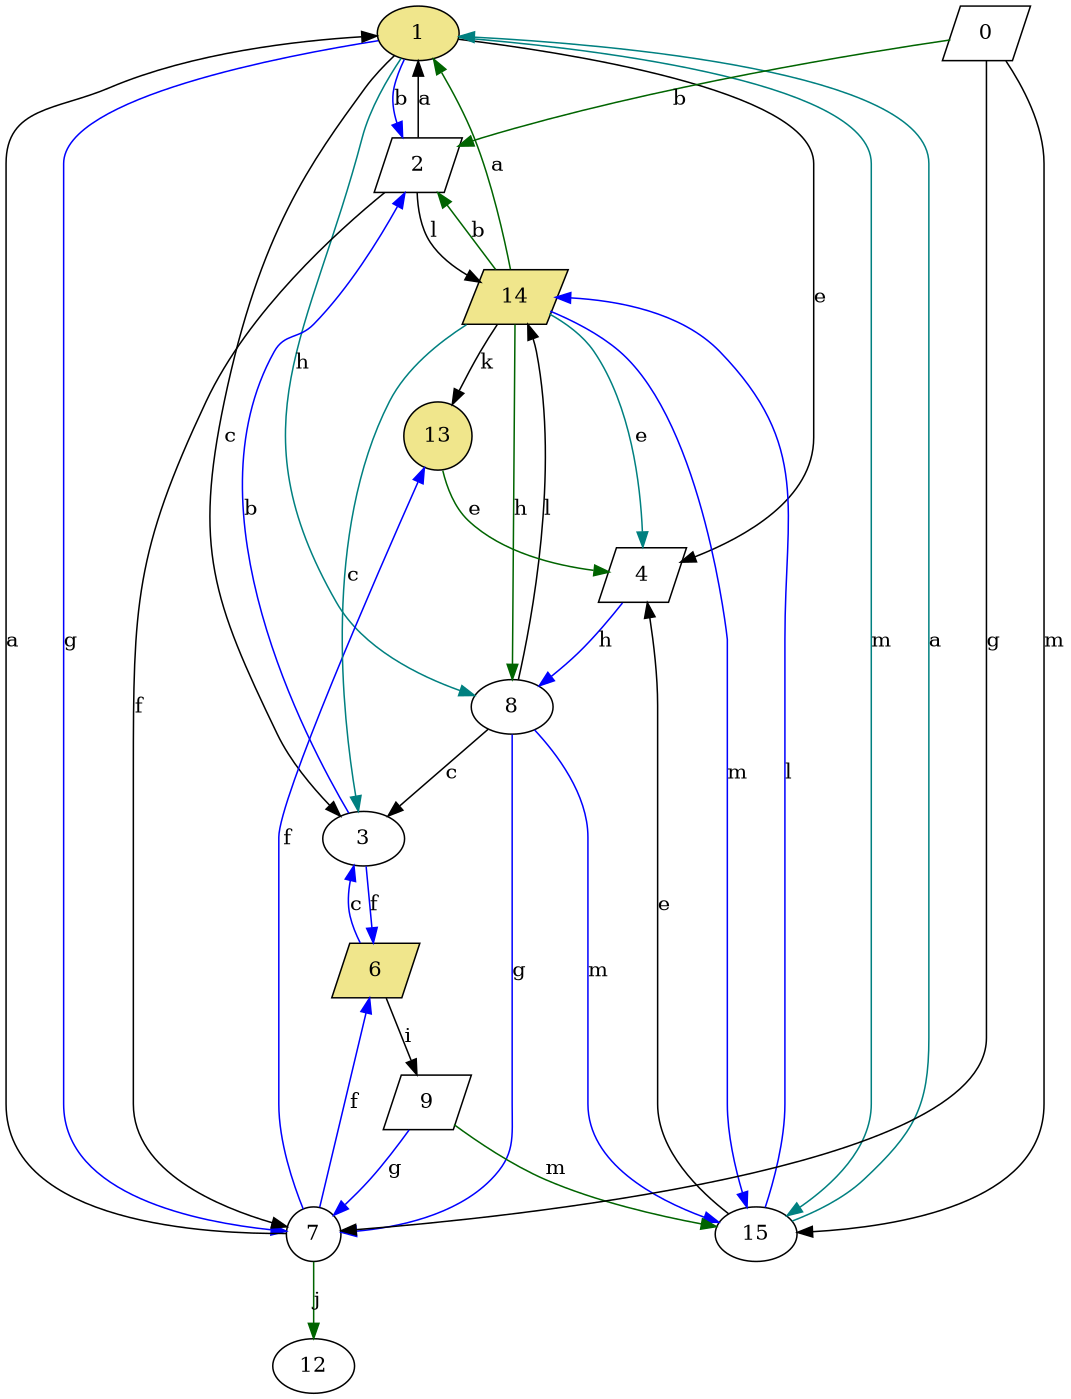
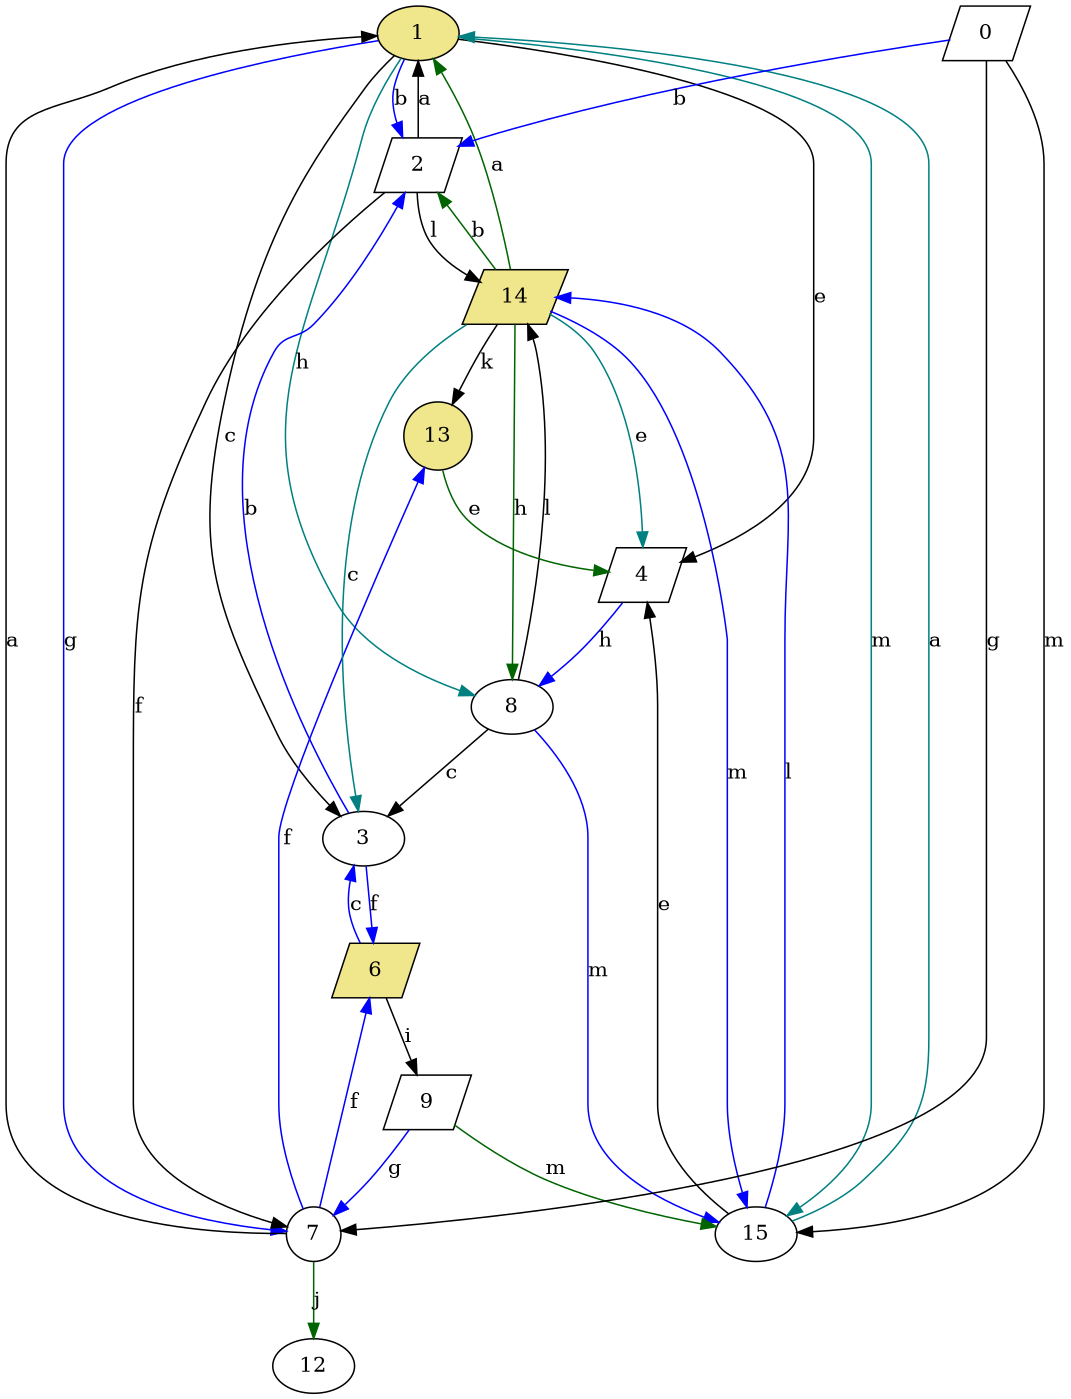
(674, 89) -> (674, 89)
(512, 1033) -> none
